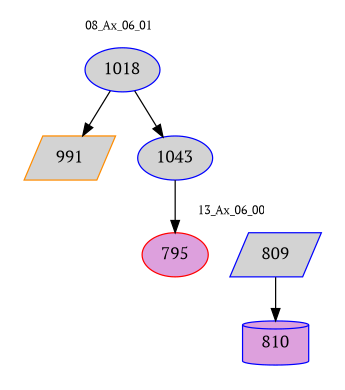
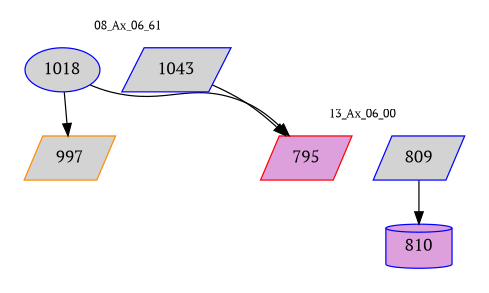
(119, 26) -> (128, 26)
(146, 109) -> (189, 93)
(70, 158) -> (70, 158)
(175, 158) -> (176, 70)
(175, 255) -> (306, 158)
